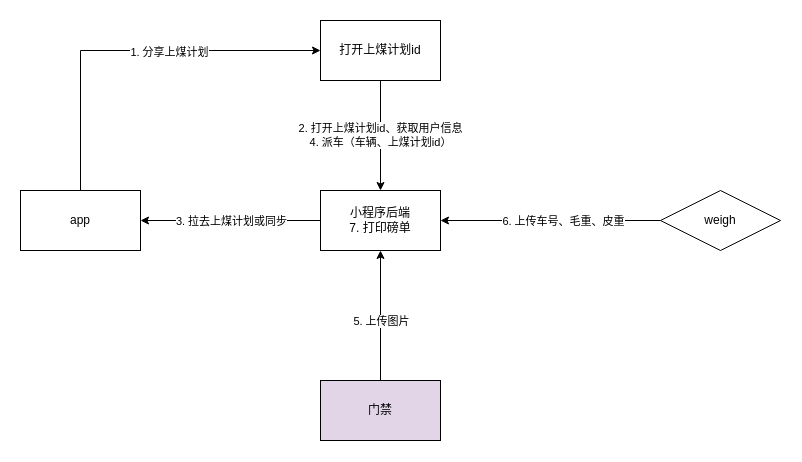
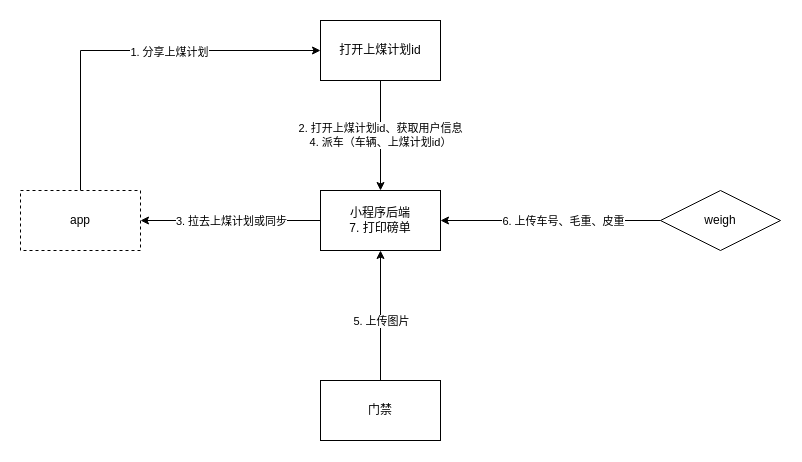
(81, 221) -> (81, 221)
(381, 411) -> (381, 411)
